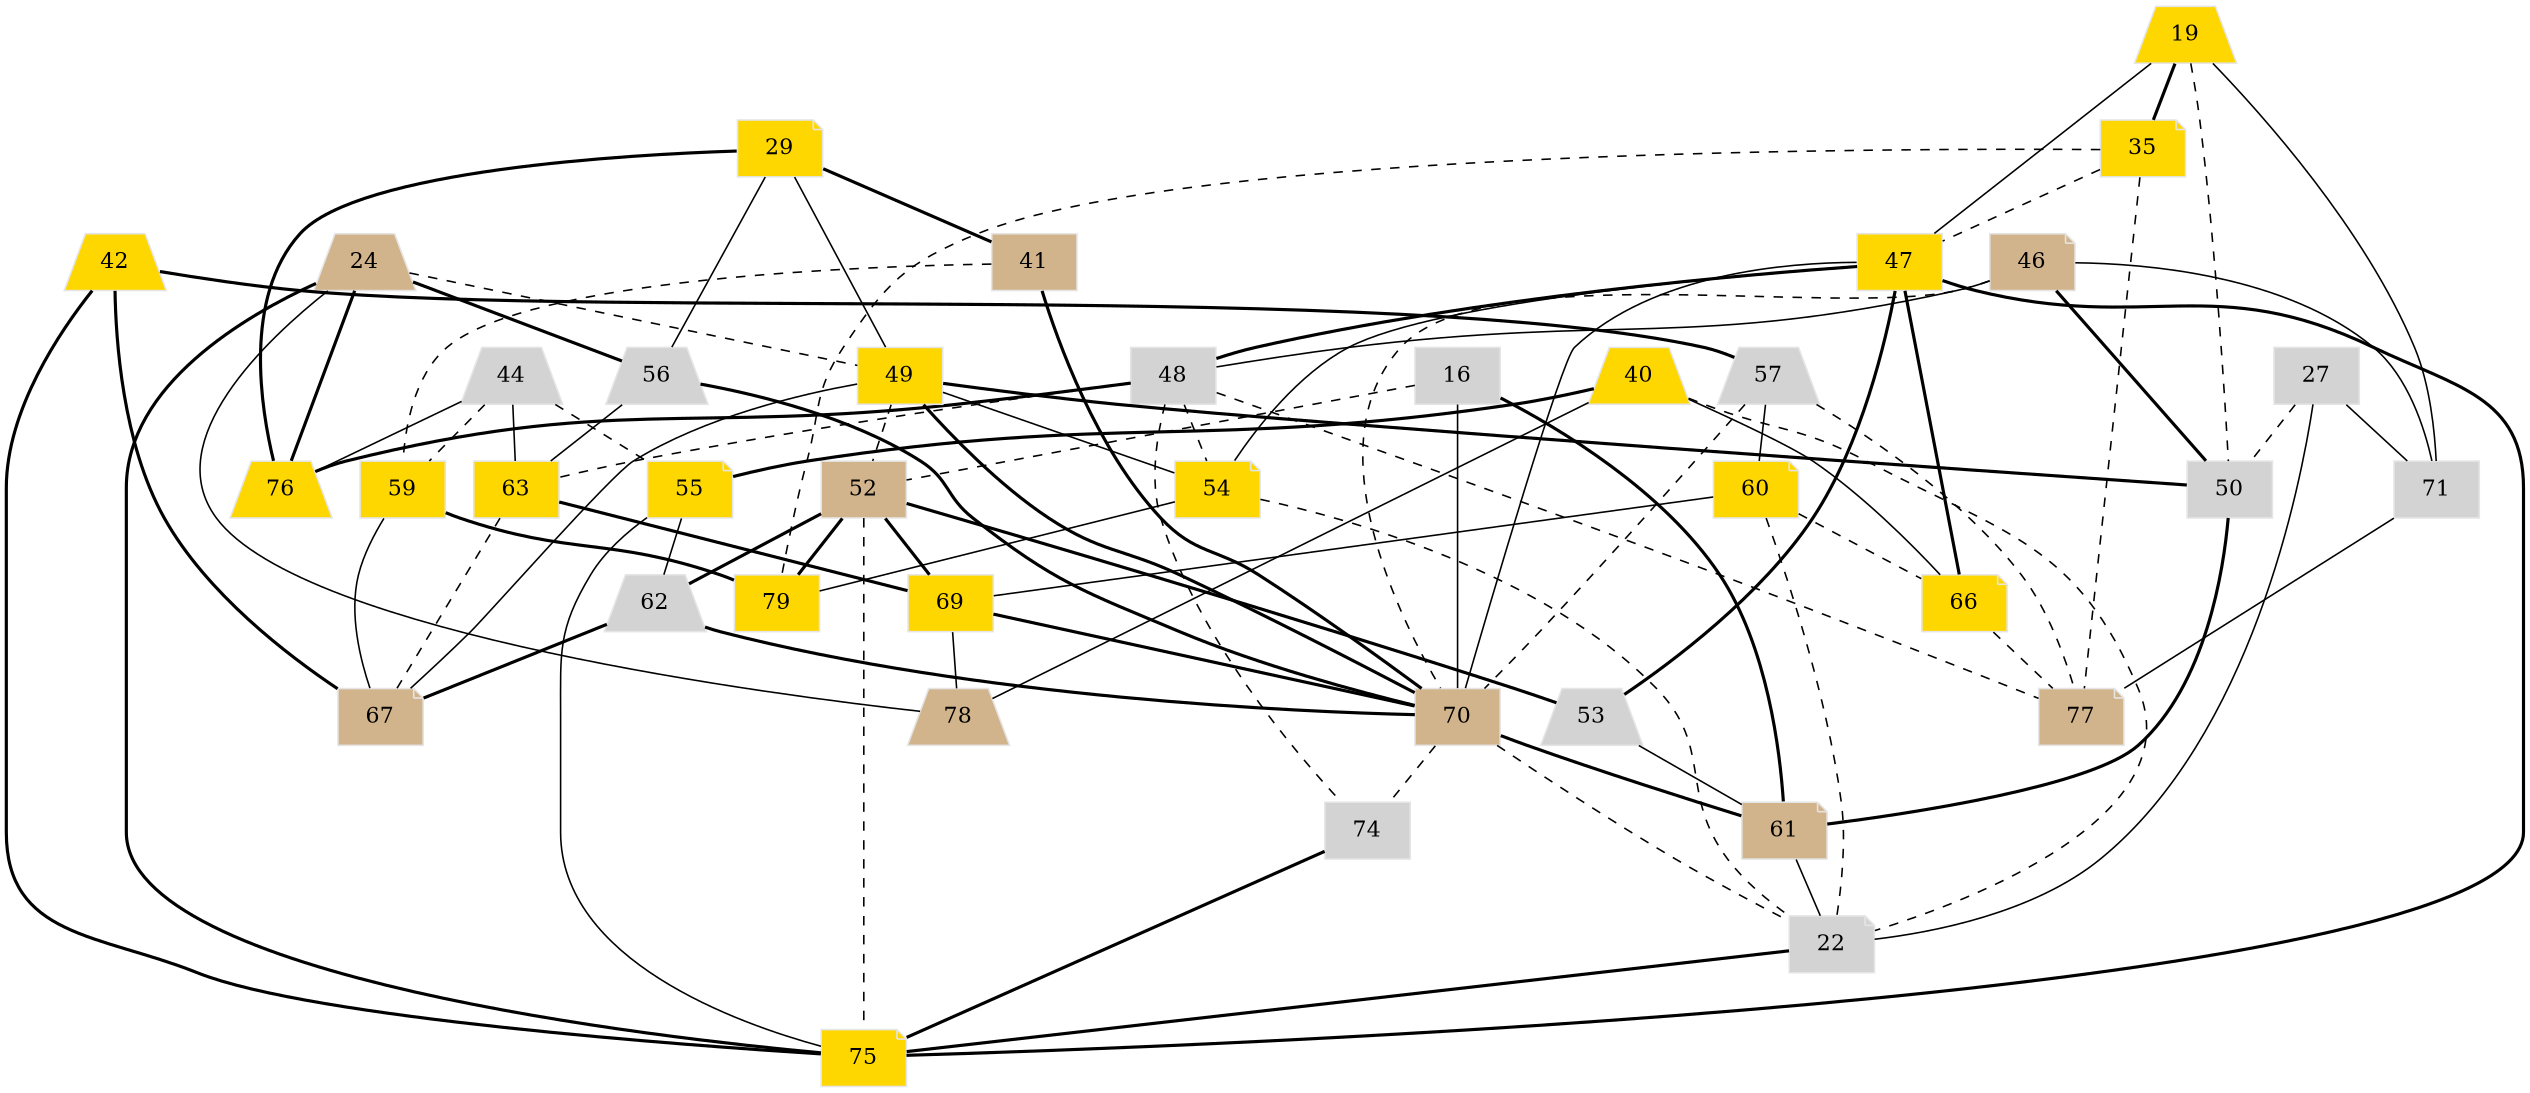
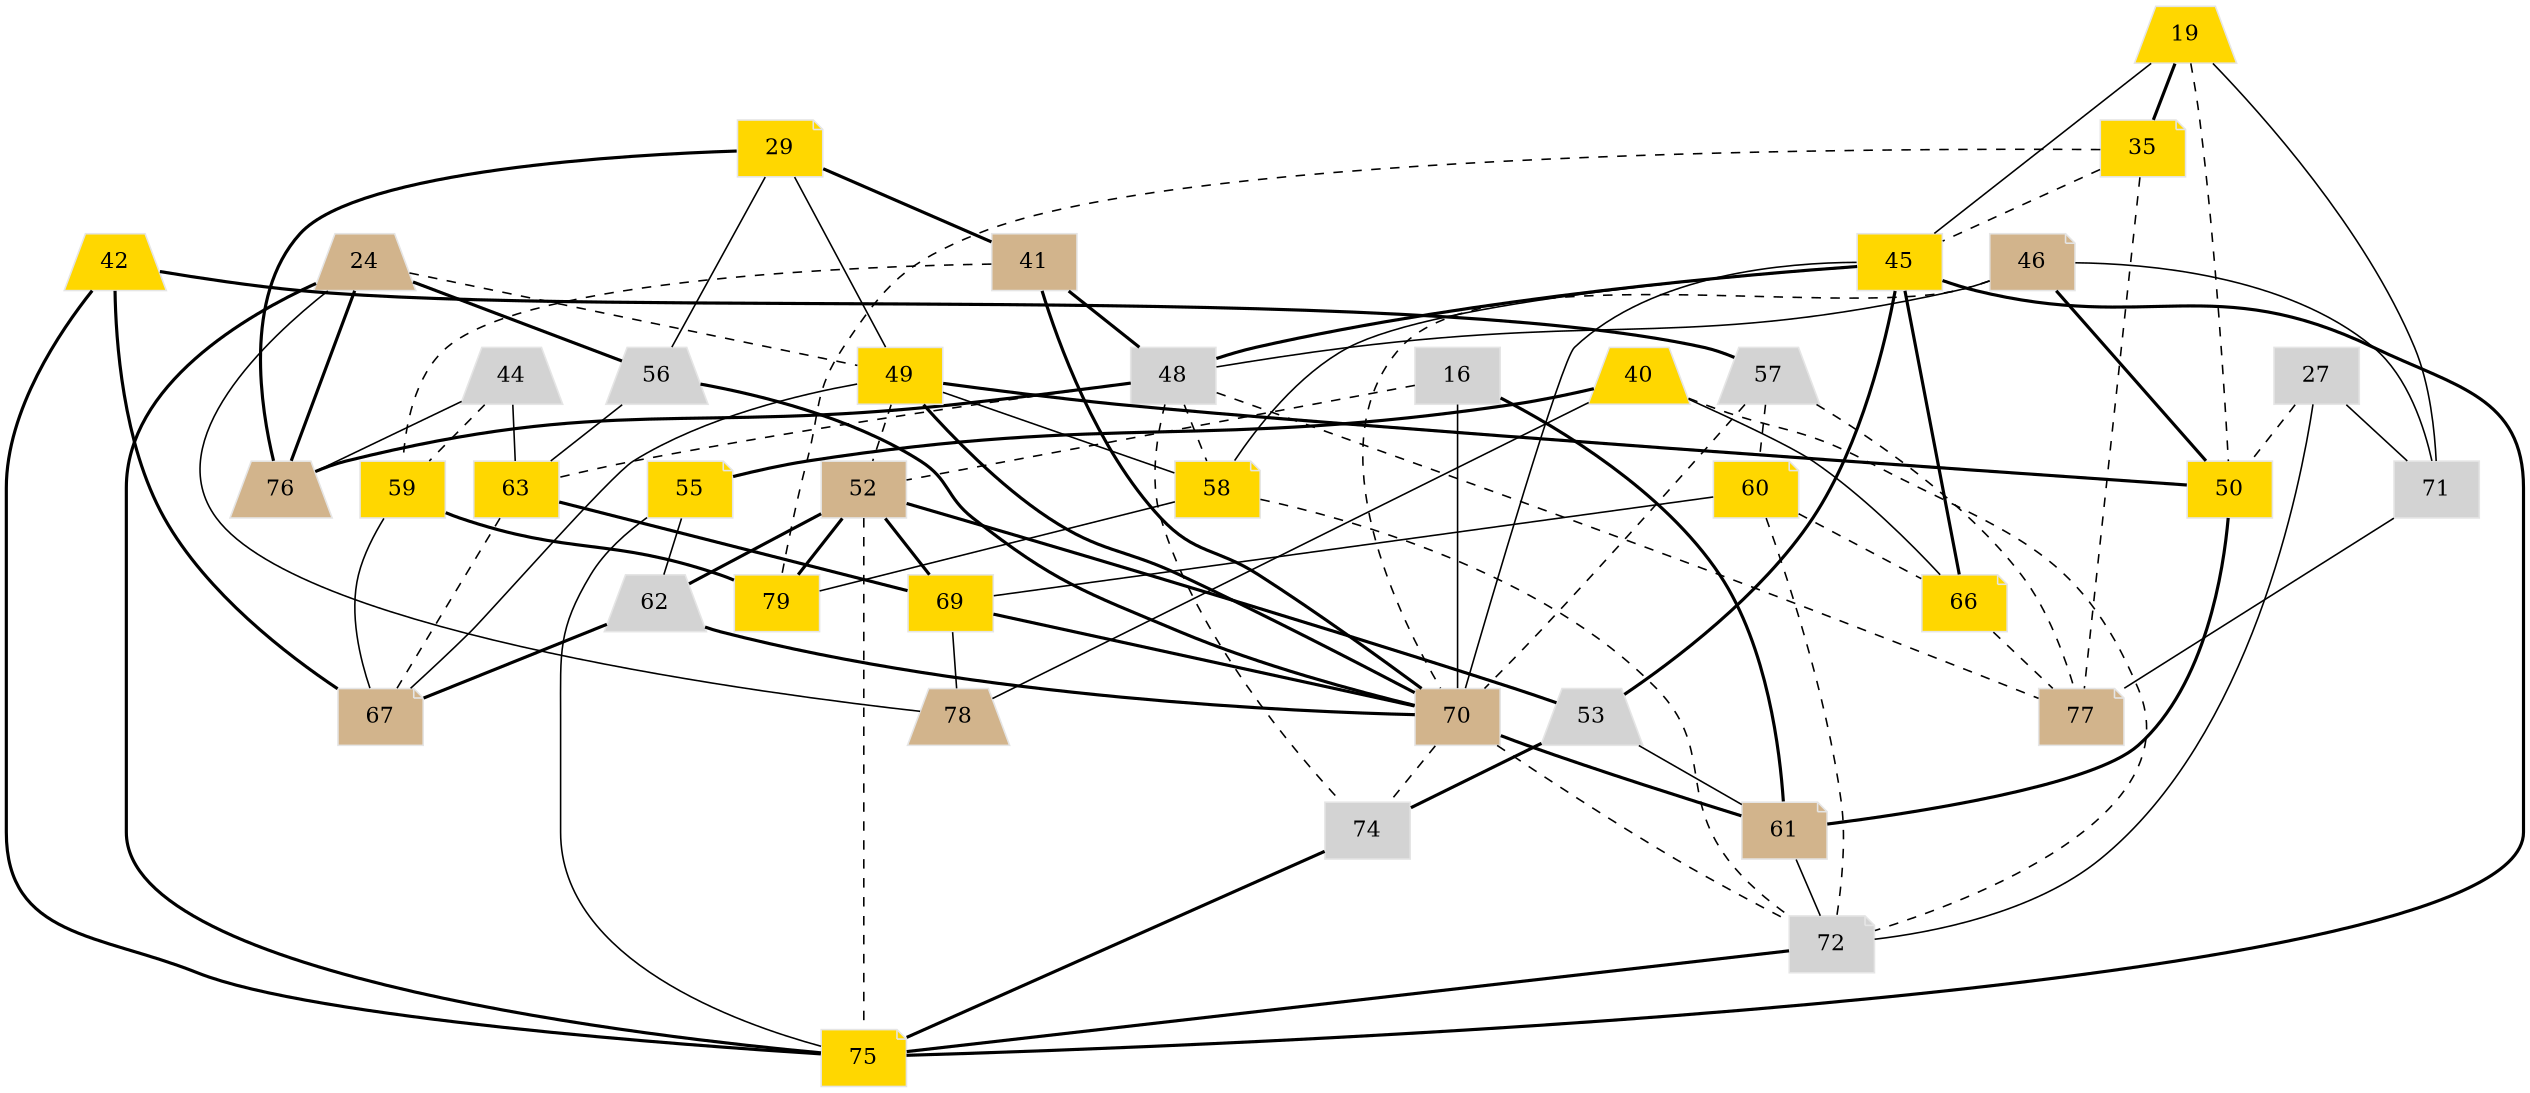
(1900, 262) -> (1900, 262)
none -> (1104, 319)
(603, 434) -> none
(1761, 444) -> (1761, 444)
(281, 490) -> (281, 490)
(1218, 490) -> (1218, 490)
(2230, 490) -> (2230, 490)
none -> (1476, 776)
(1832, 944) -> (1832, 944)
